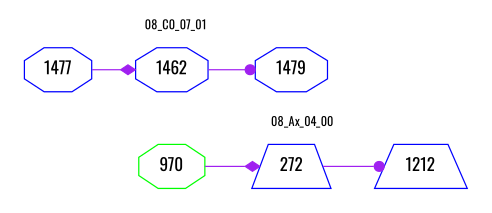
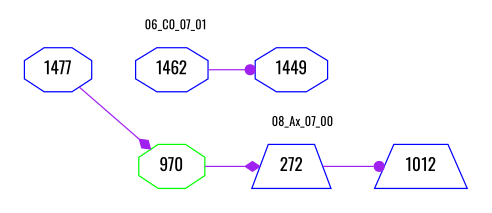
(176, 26) -> (176, 26)
(106, 70) -> (109, 113)
(291, 70) -> (291, 70)
(303, 123) -> (303, 123)
(421, 166) -> (421, 166)
